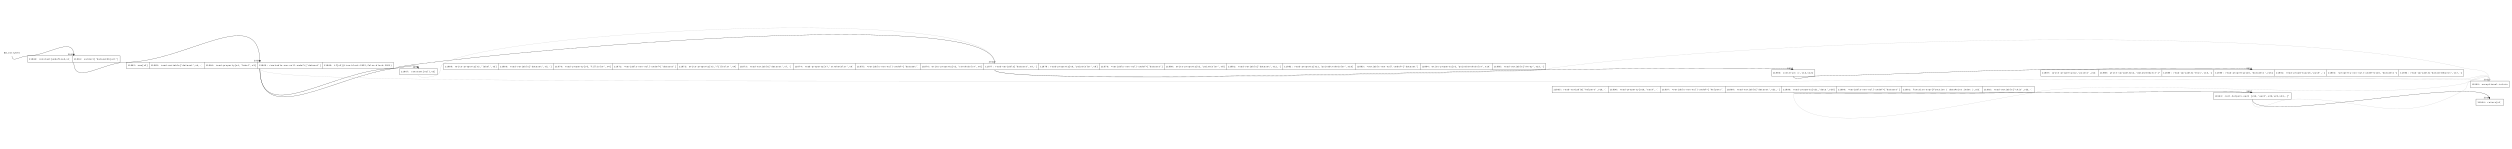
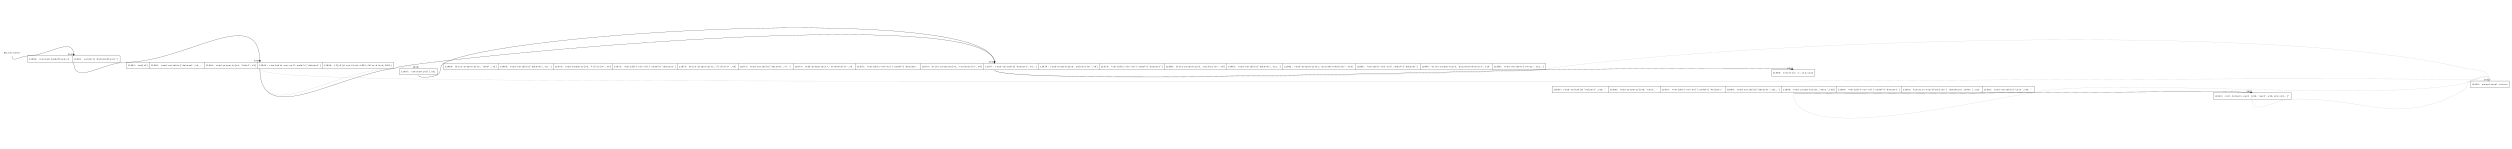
(704, 30) -> (704, 30)
(2252, 73) -> none
(330, 83) -> (330, 83)
(2490, 102) -> none
